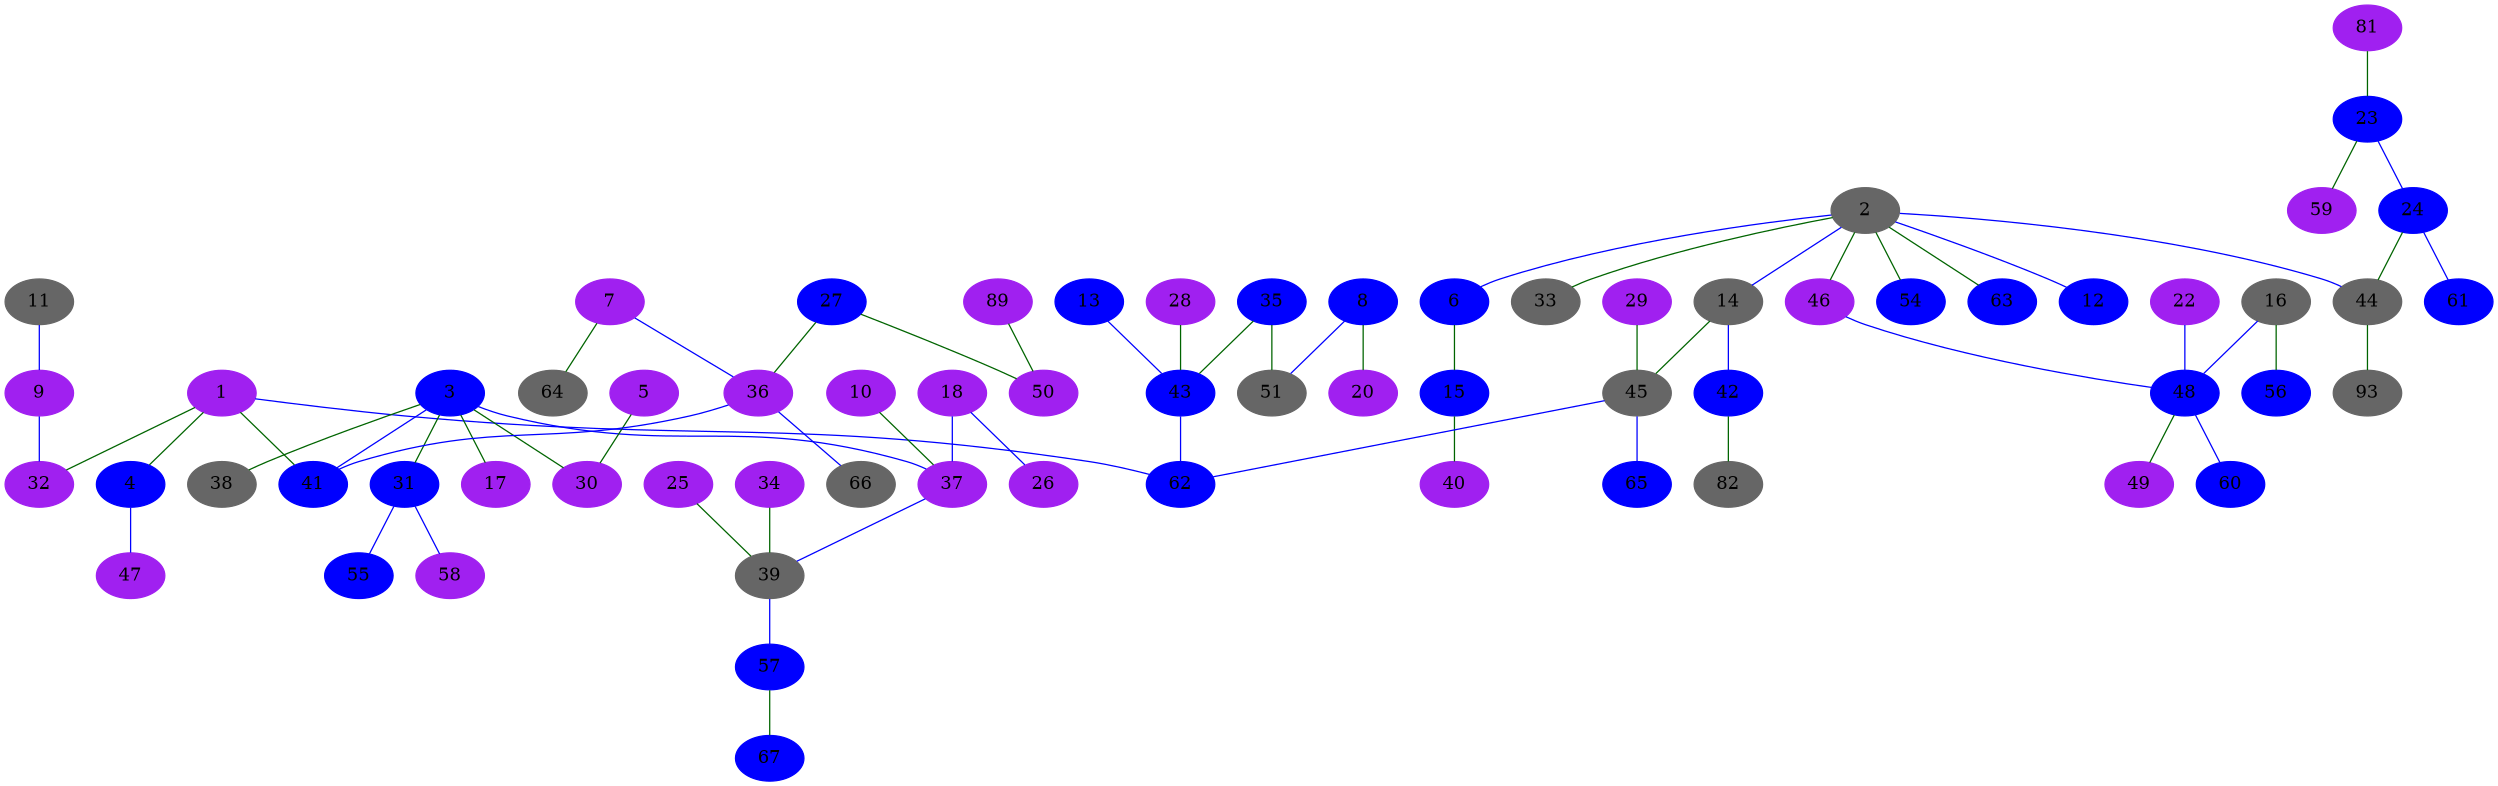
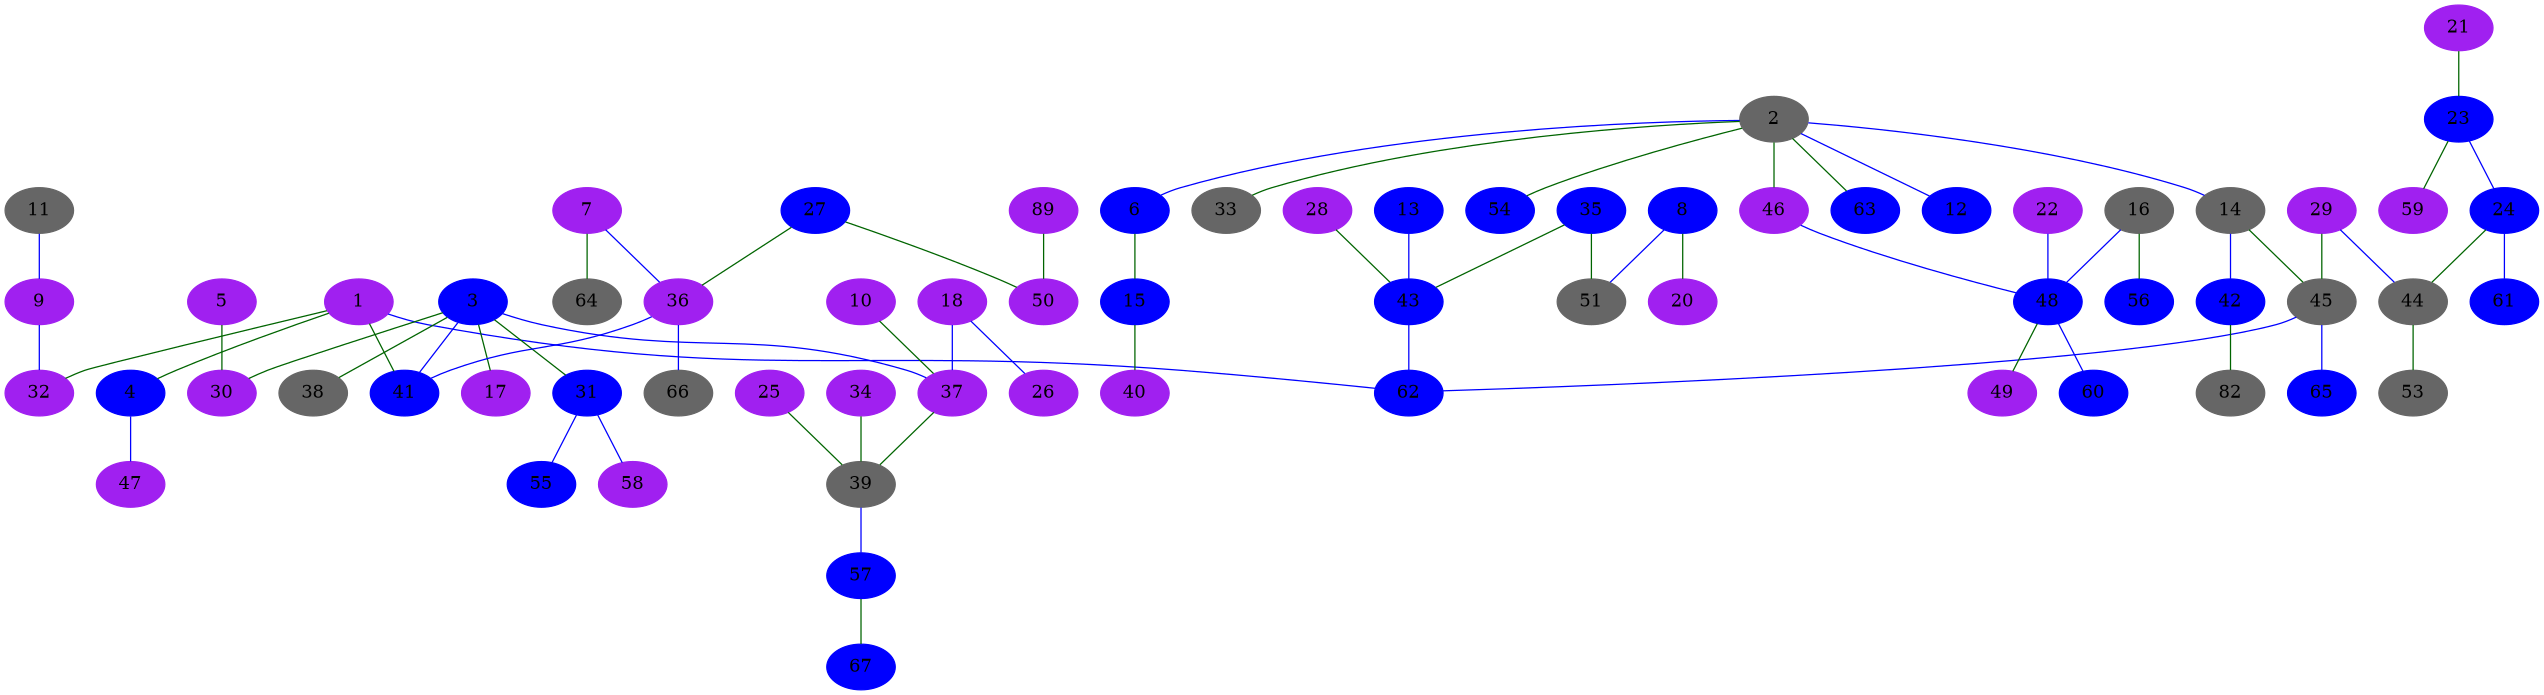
(2367, 28) -> (2459, 28)
(2123, 236) -> (2367, 256)
(2367, 393) -> (2413, 393)
(861, 530) -> (907, 439)
